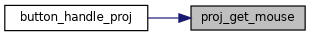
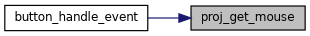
(76, 18) -> (76, 18)
